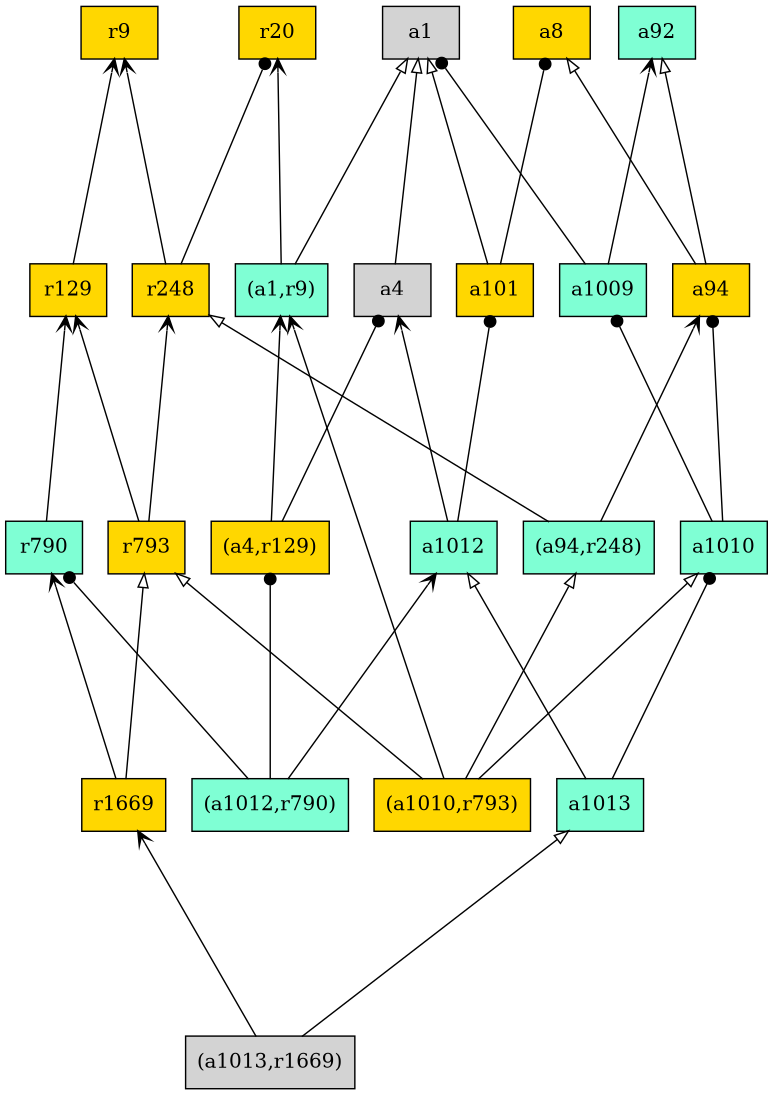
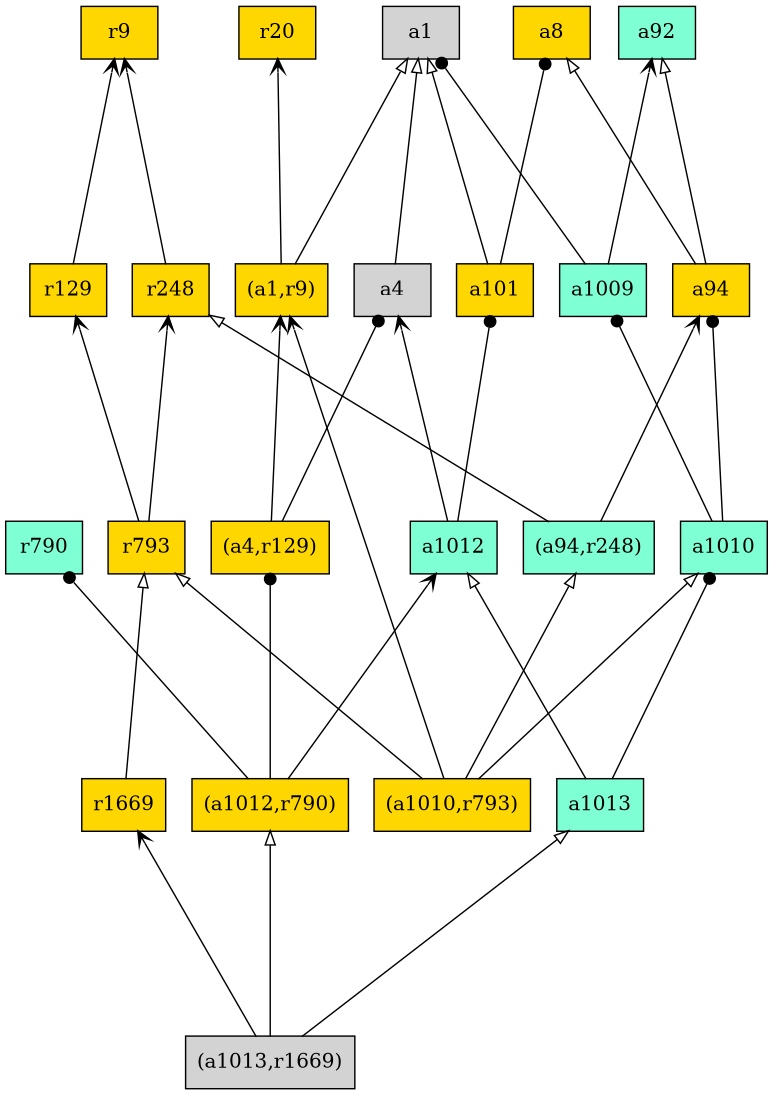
(222, 167) -> none
(282, 290) -> (282, 290)
(55, 426) -> none
(86, 683) -> none
(270, 805) -> (270, 805)
none -> (270, 941)
